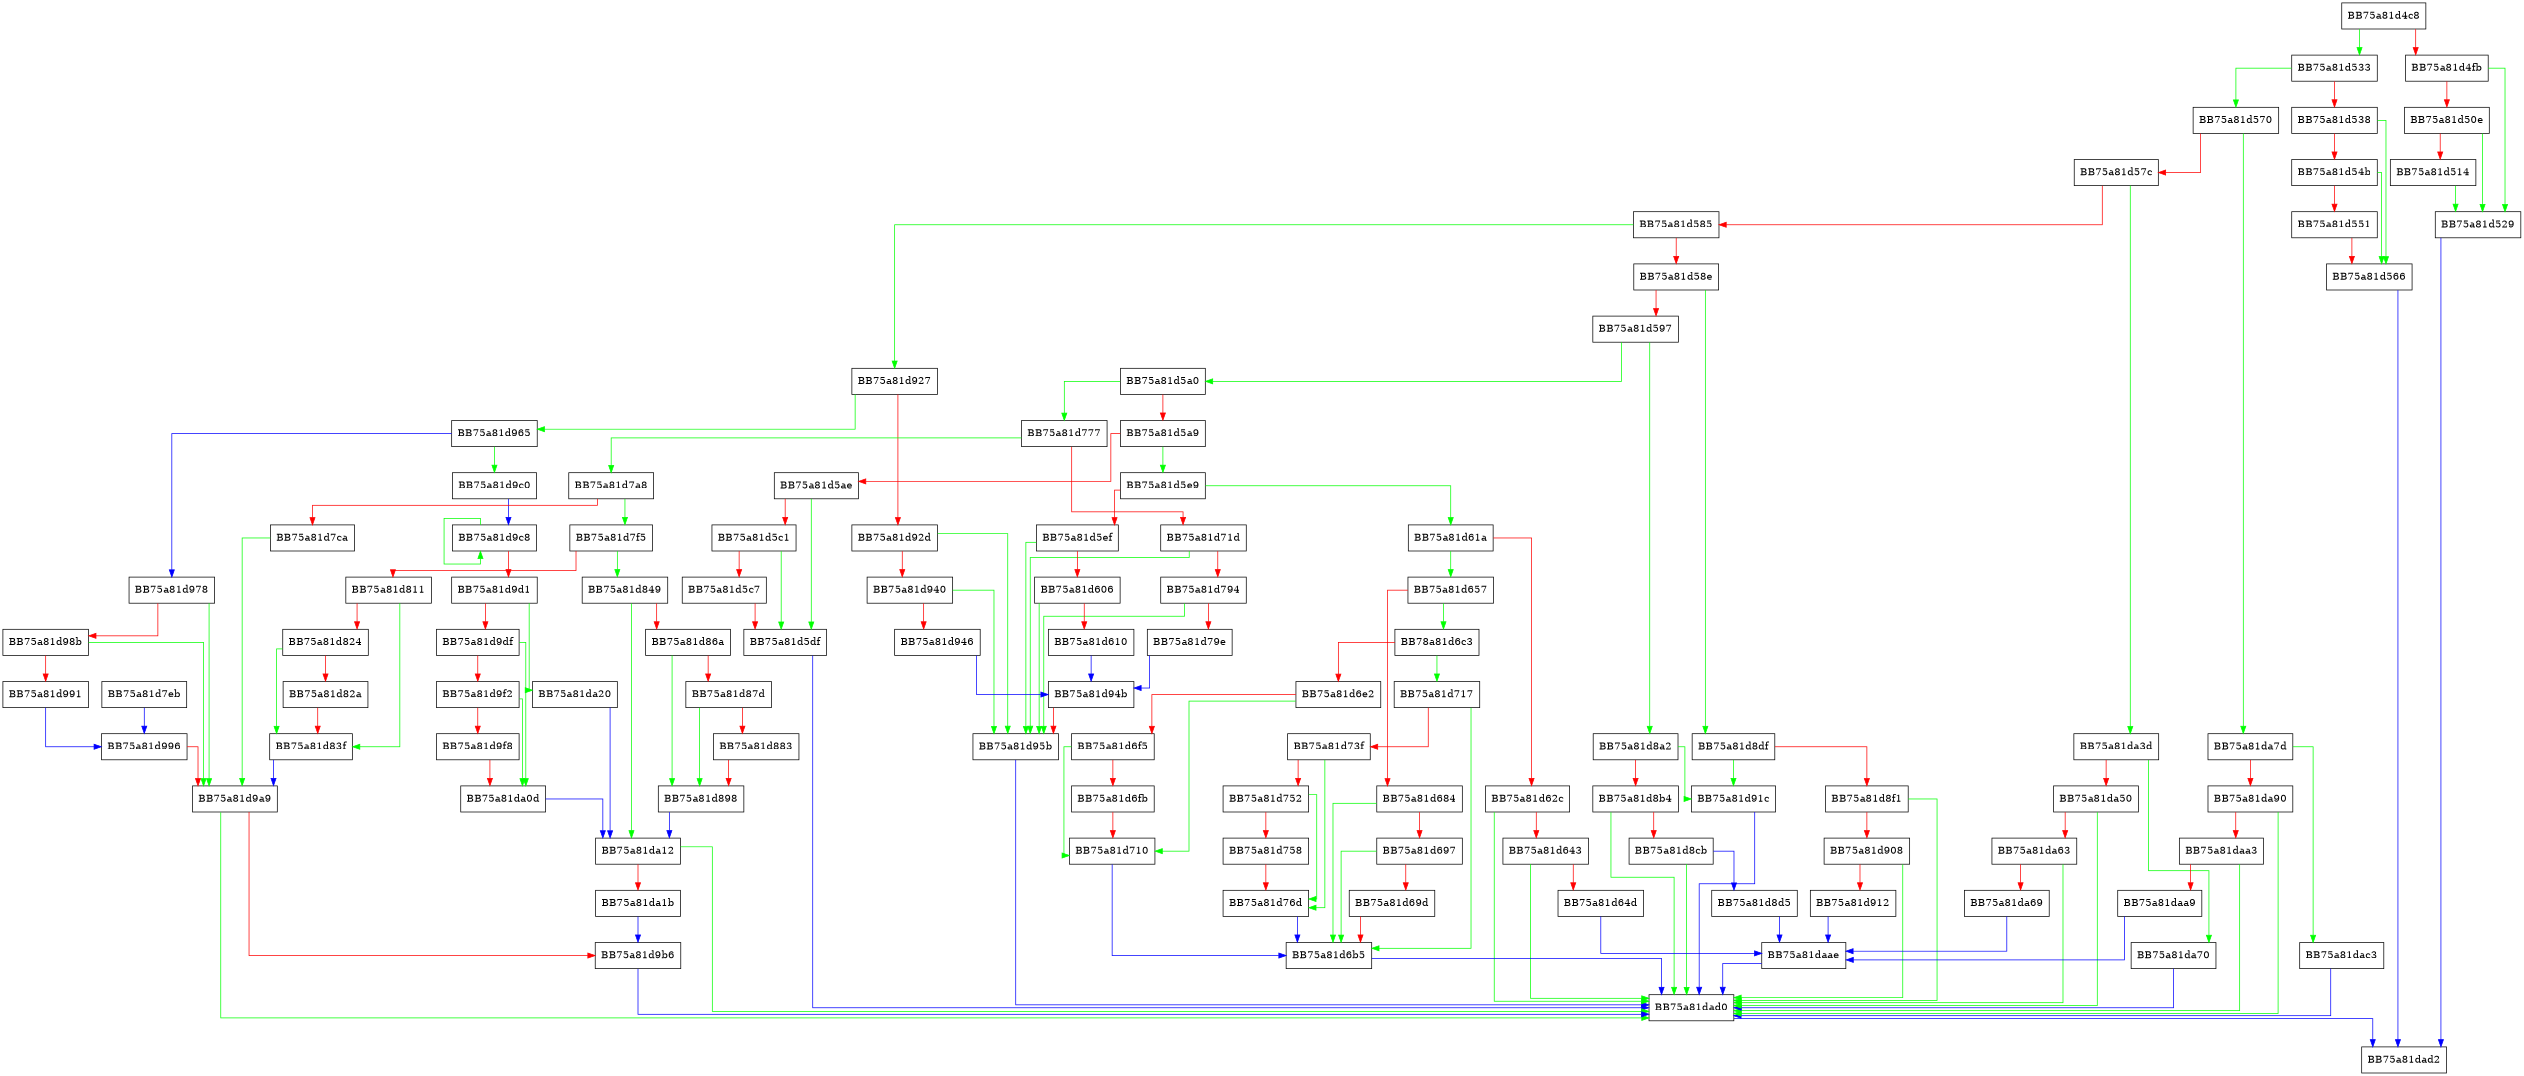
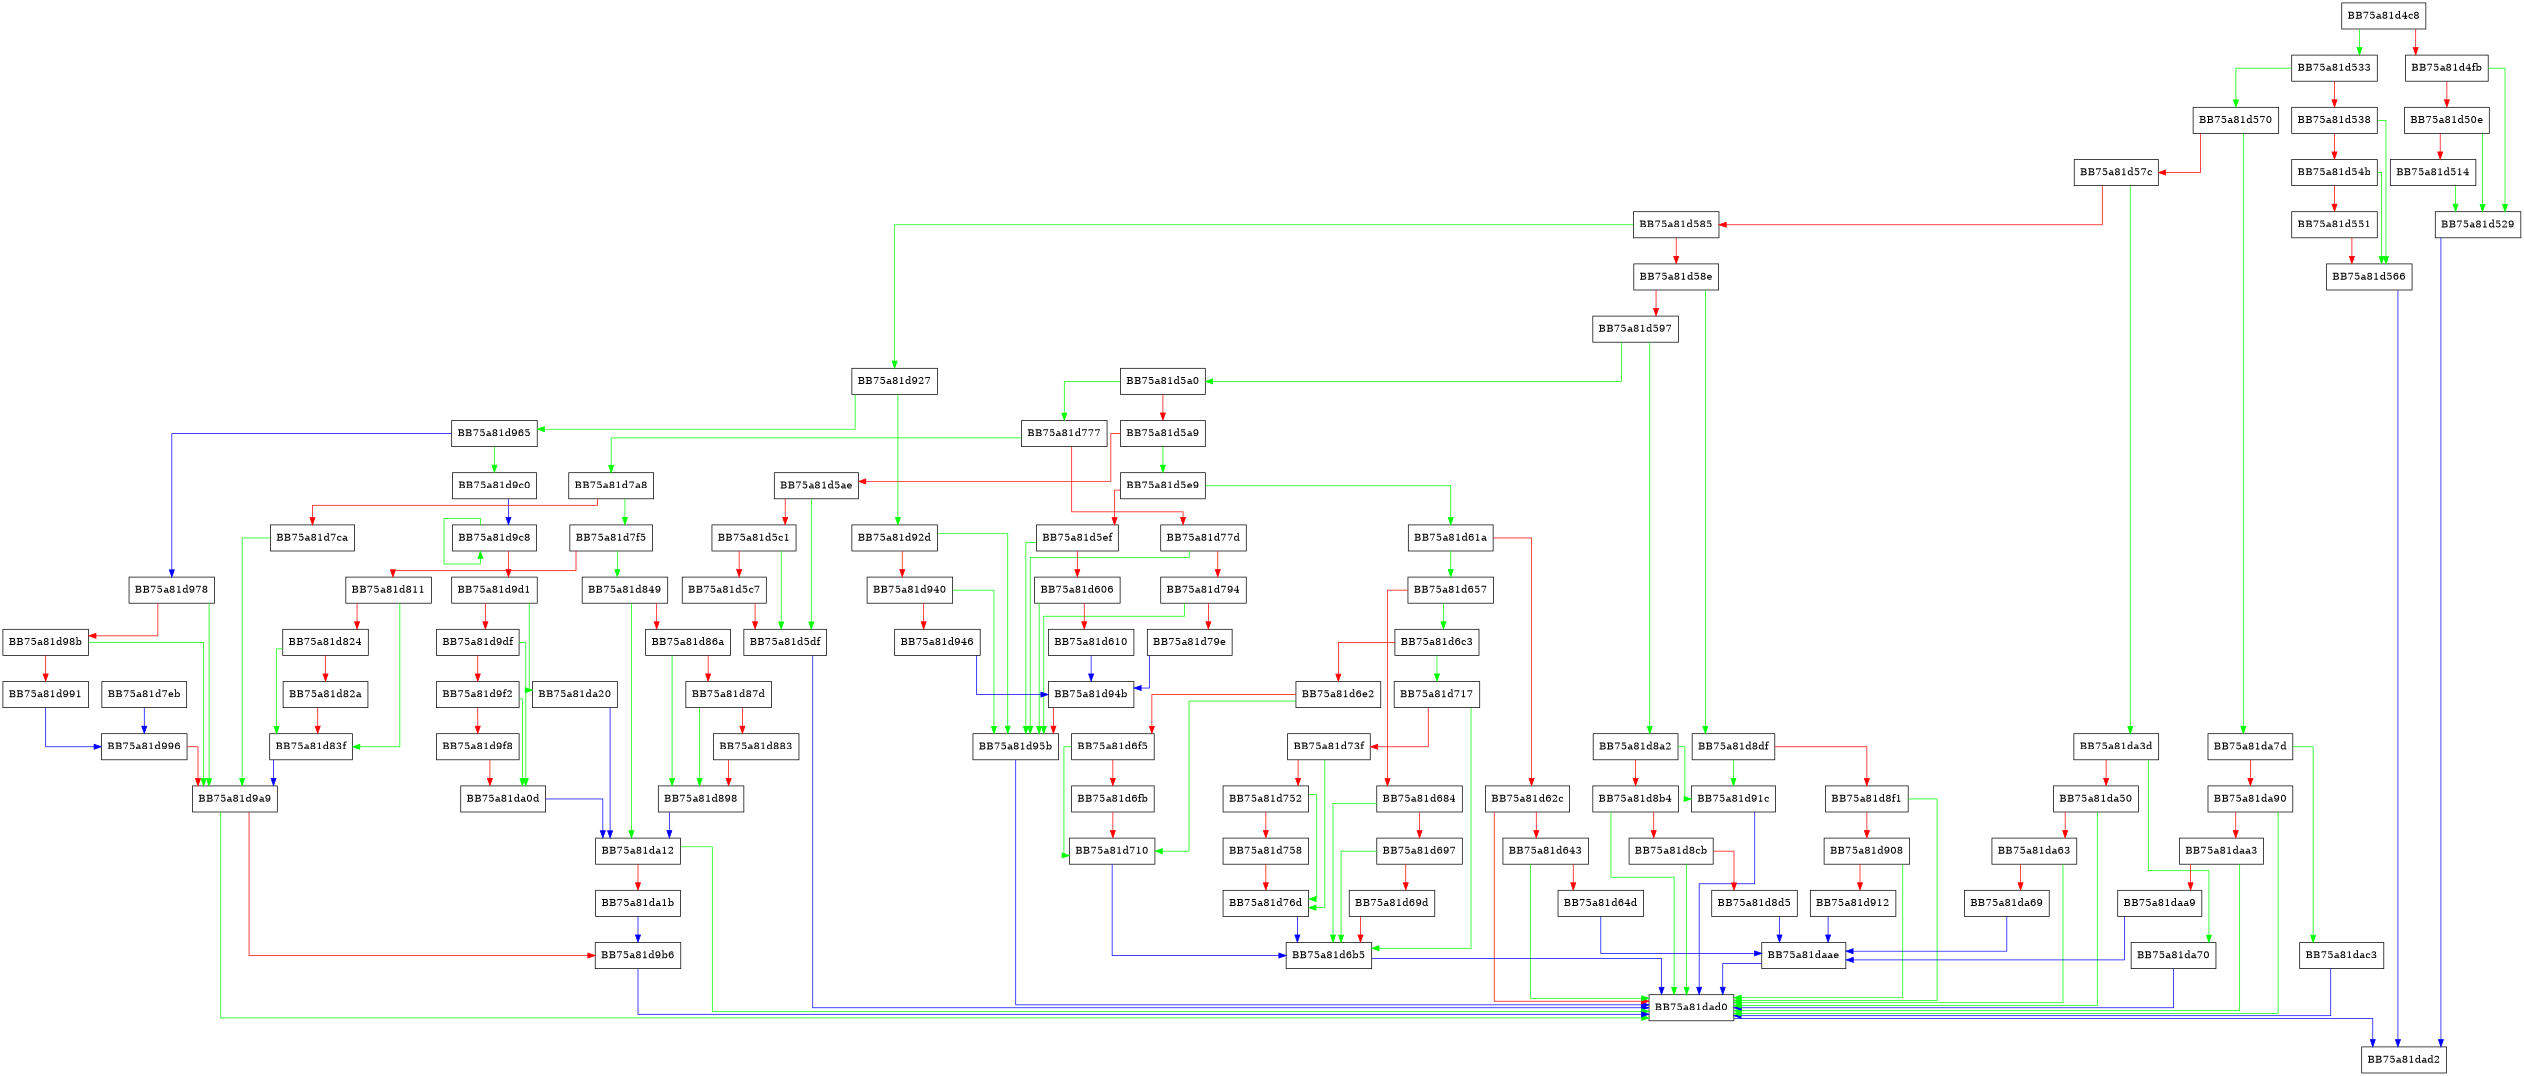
(898, 456) -> (898, 456)
(1204, 538) -> (1204, 538)
(1437, 642) -> (1437, 642)
(1734, 857) -> (1734, 857)
(1494, 980) -> (1494, 980)
